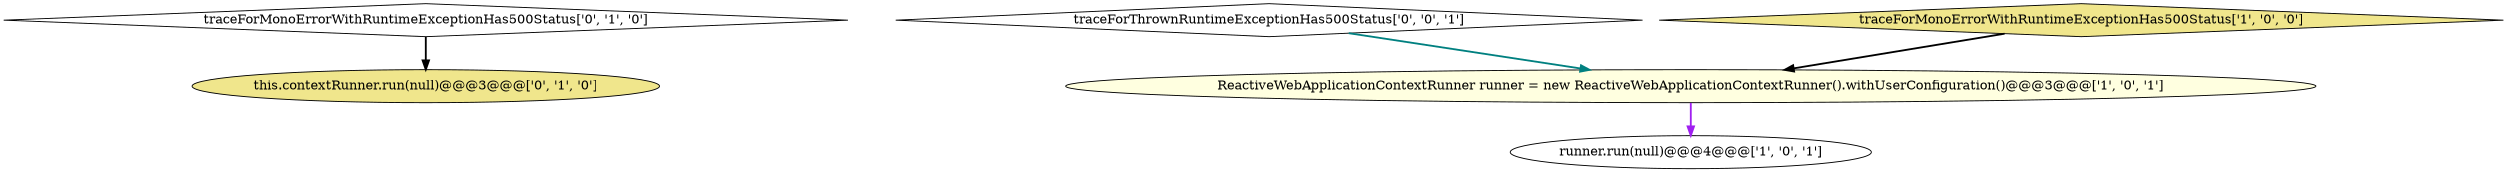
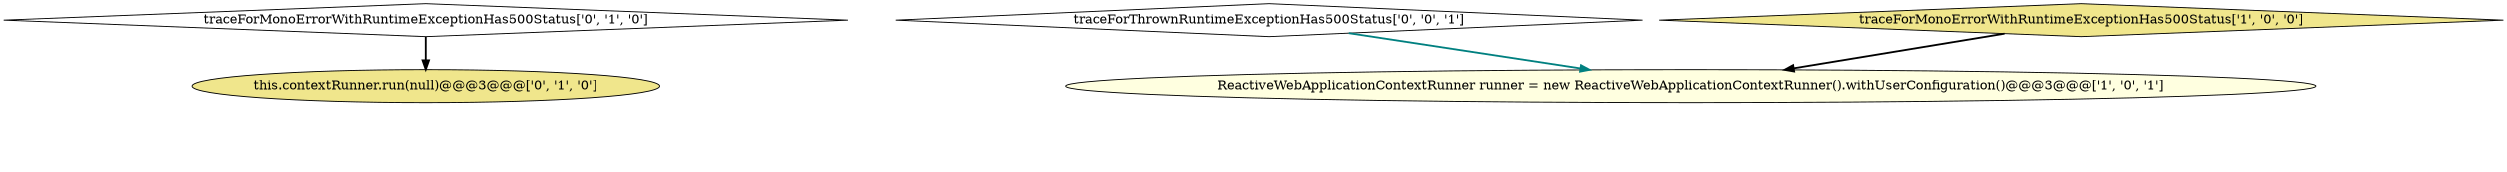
(1691, 152) -> none
